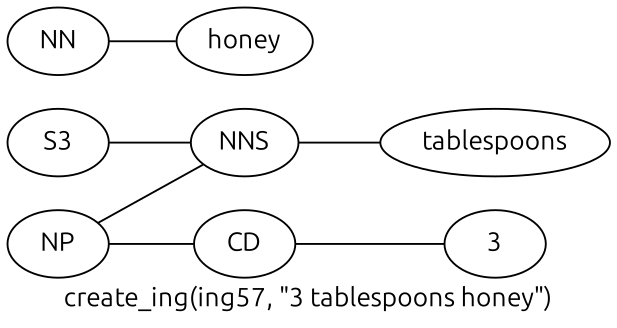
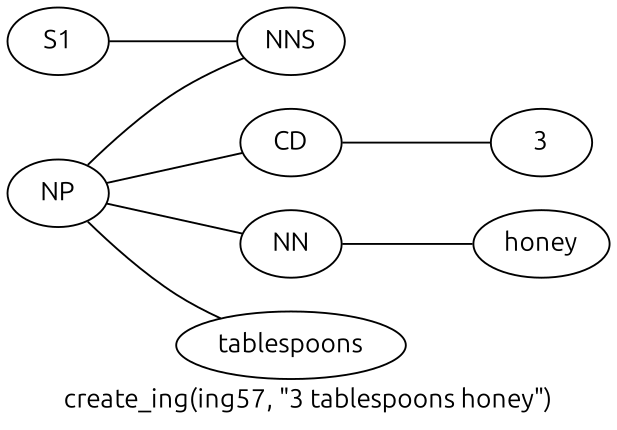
(58, 143) -> (58, 41)
(339, 143) -> (150, 276)
none -> (175, 219)
